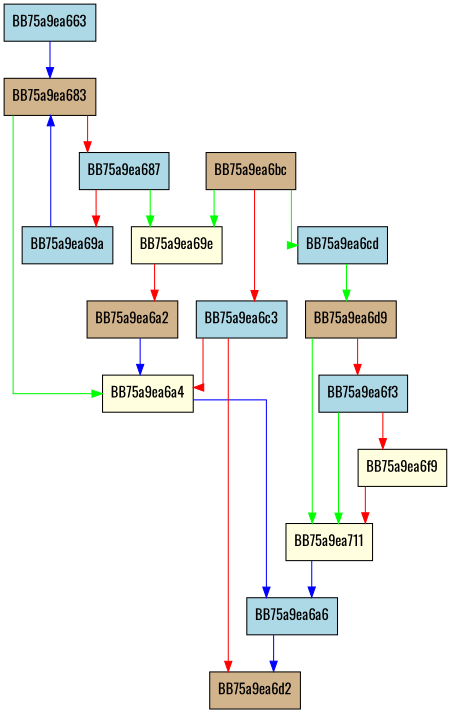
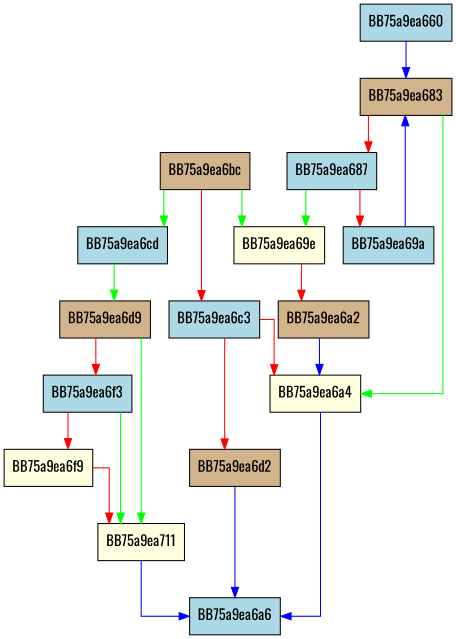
(50, 23) -> (406, 23)
(274, 648) -> (235, 537)
